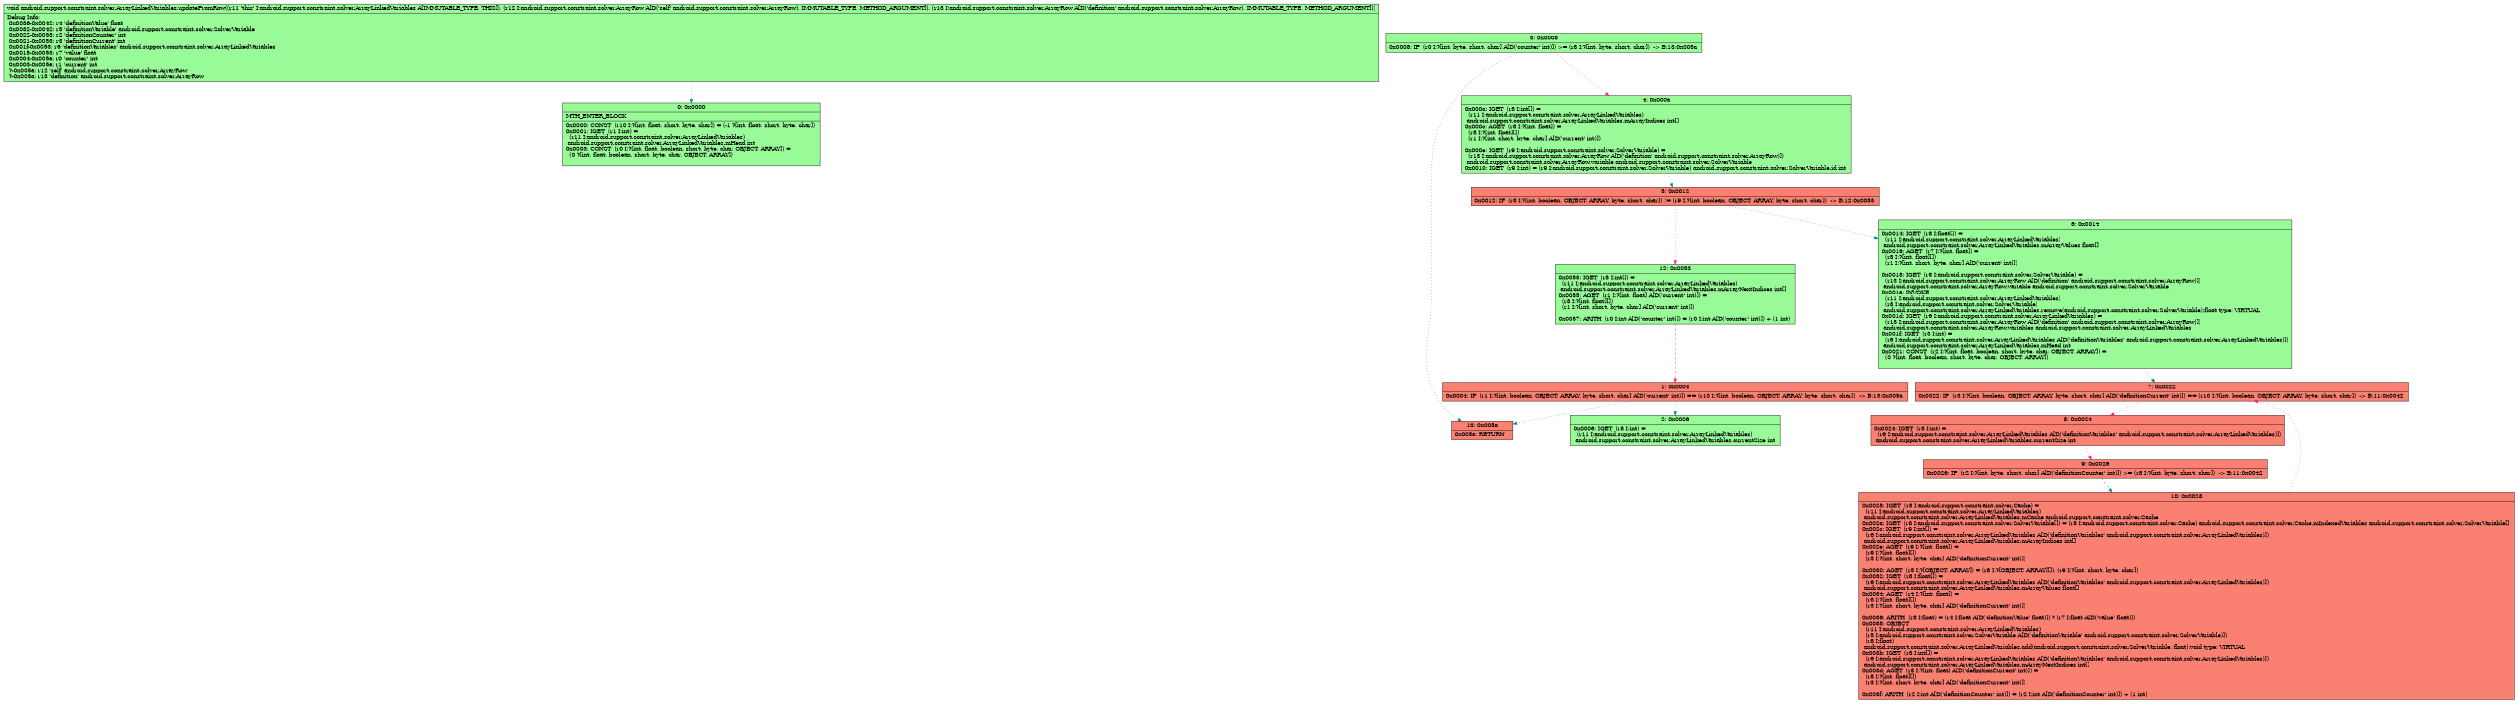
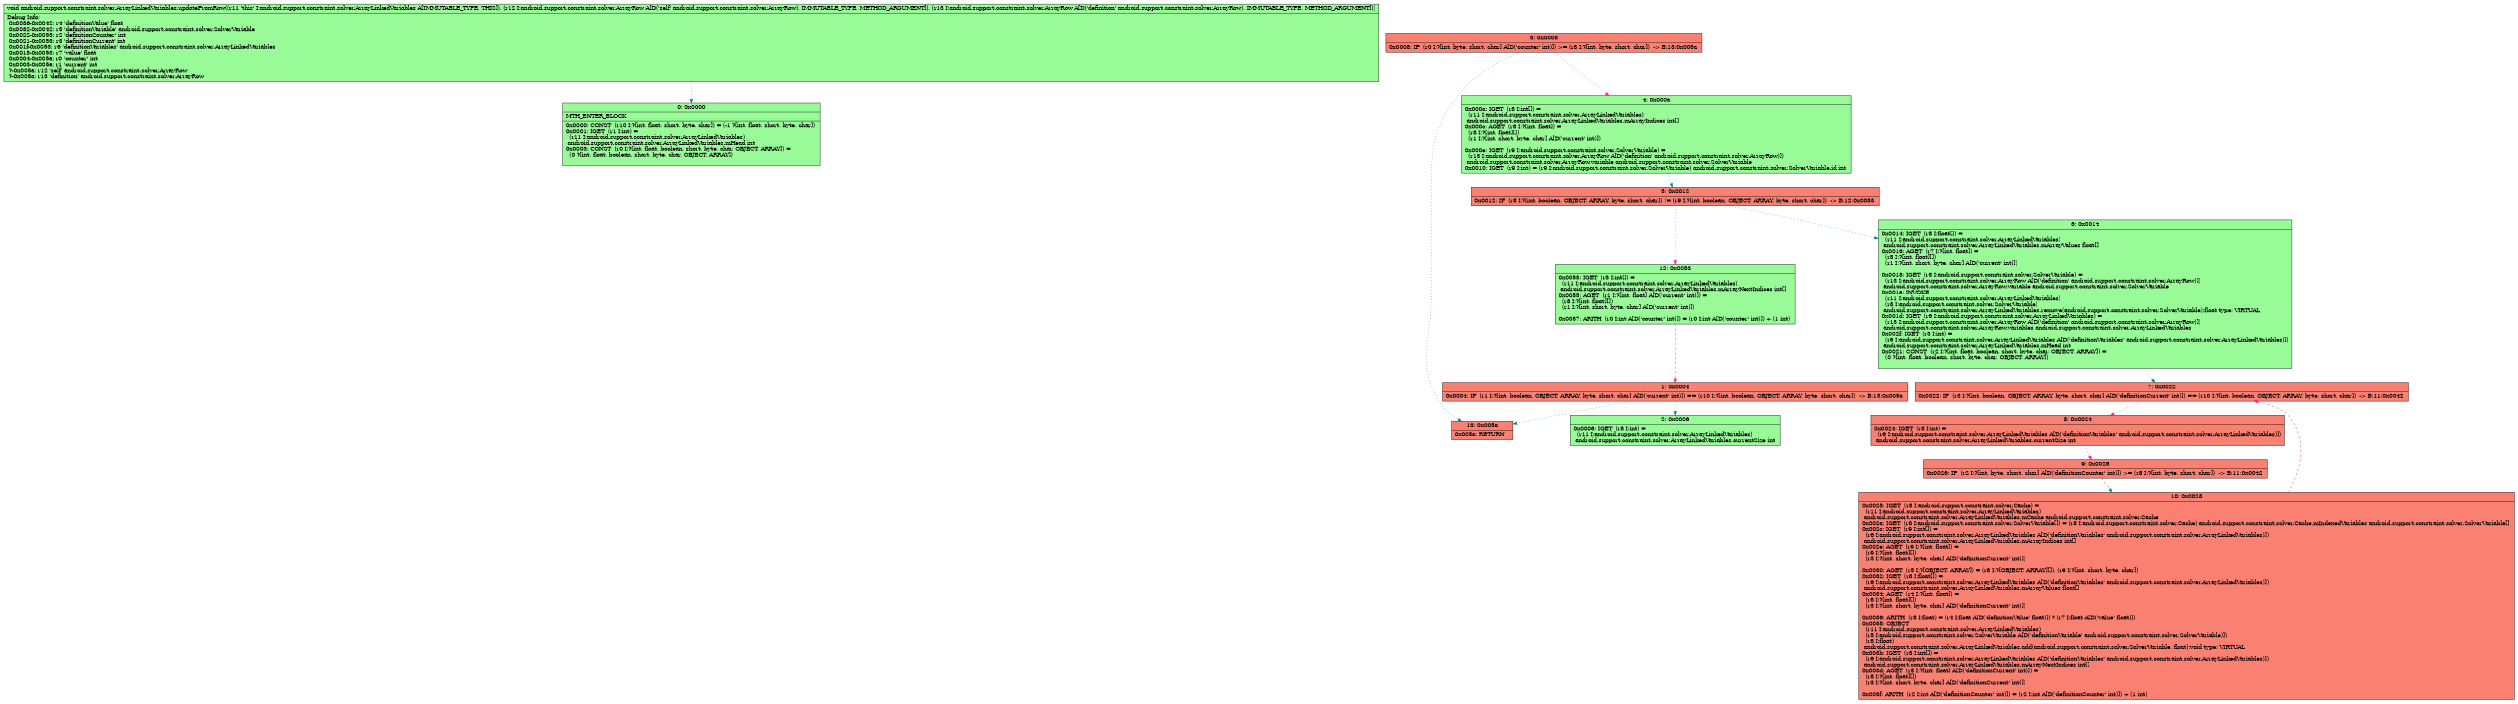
(1544, 43) -> (1544, 43)
(1918, 334) -> (1918, 334)
(2299, 437) -> (2299, 437)
